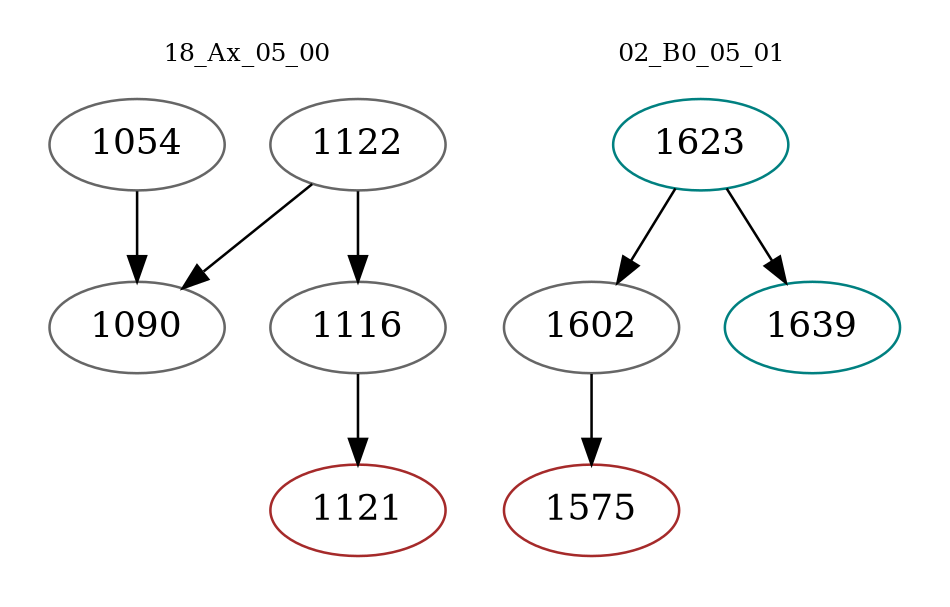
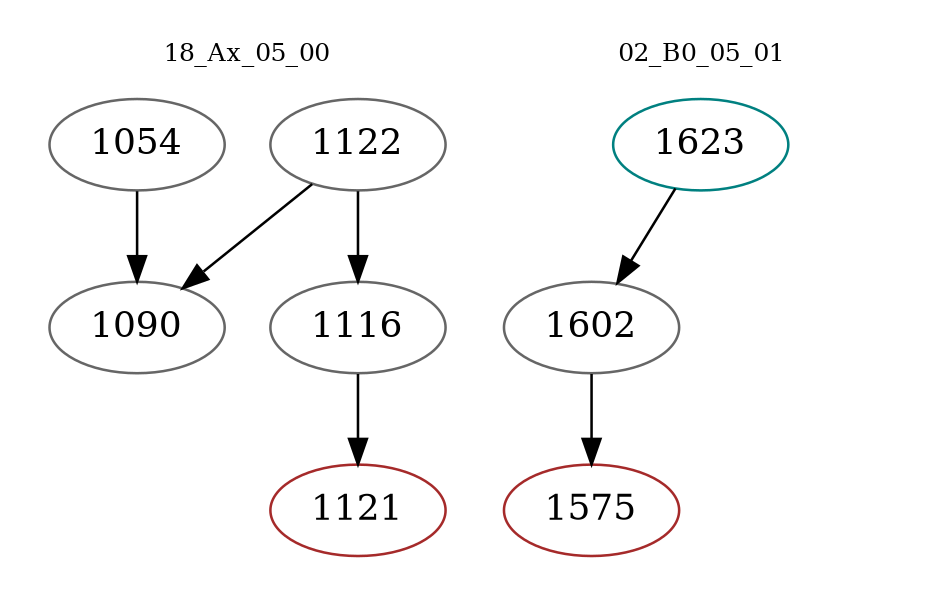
(812, 328) -> none
